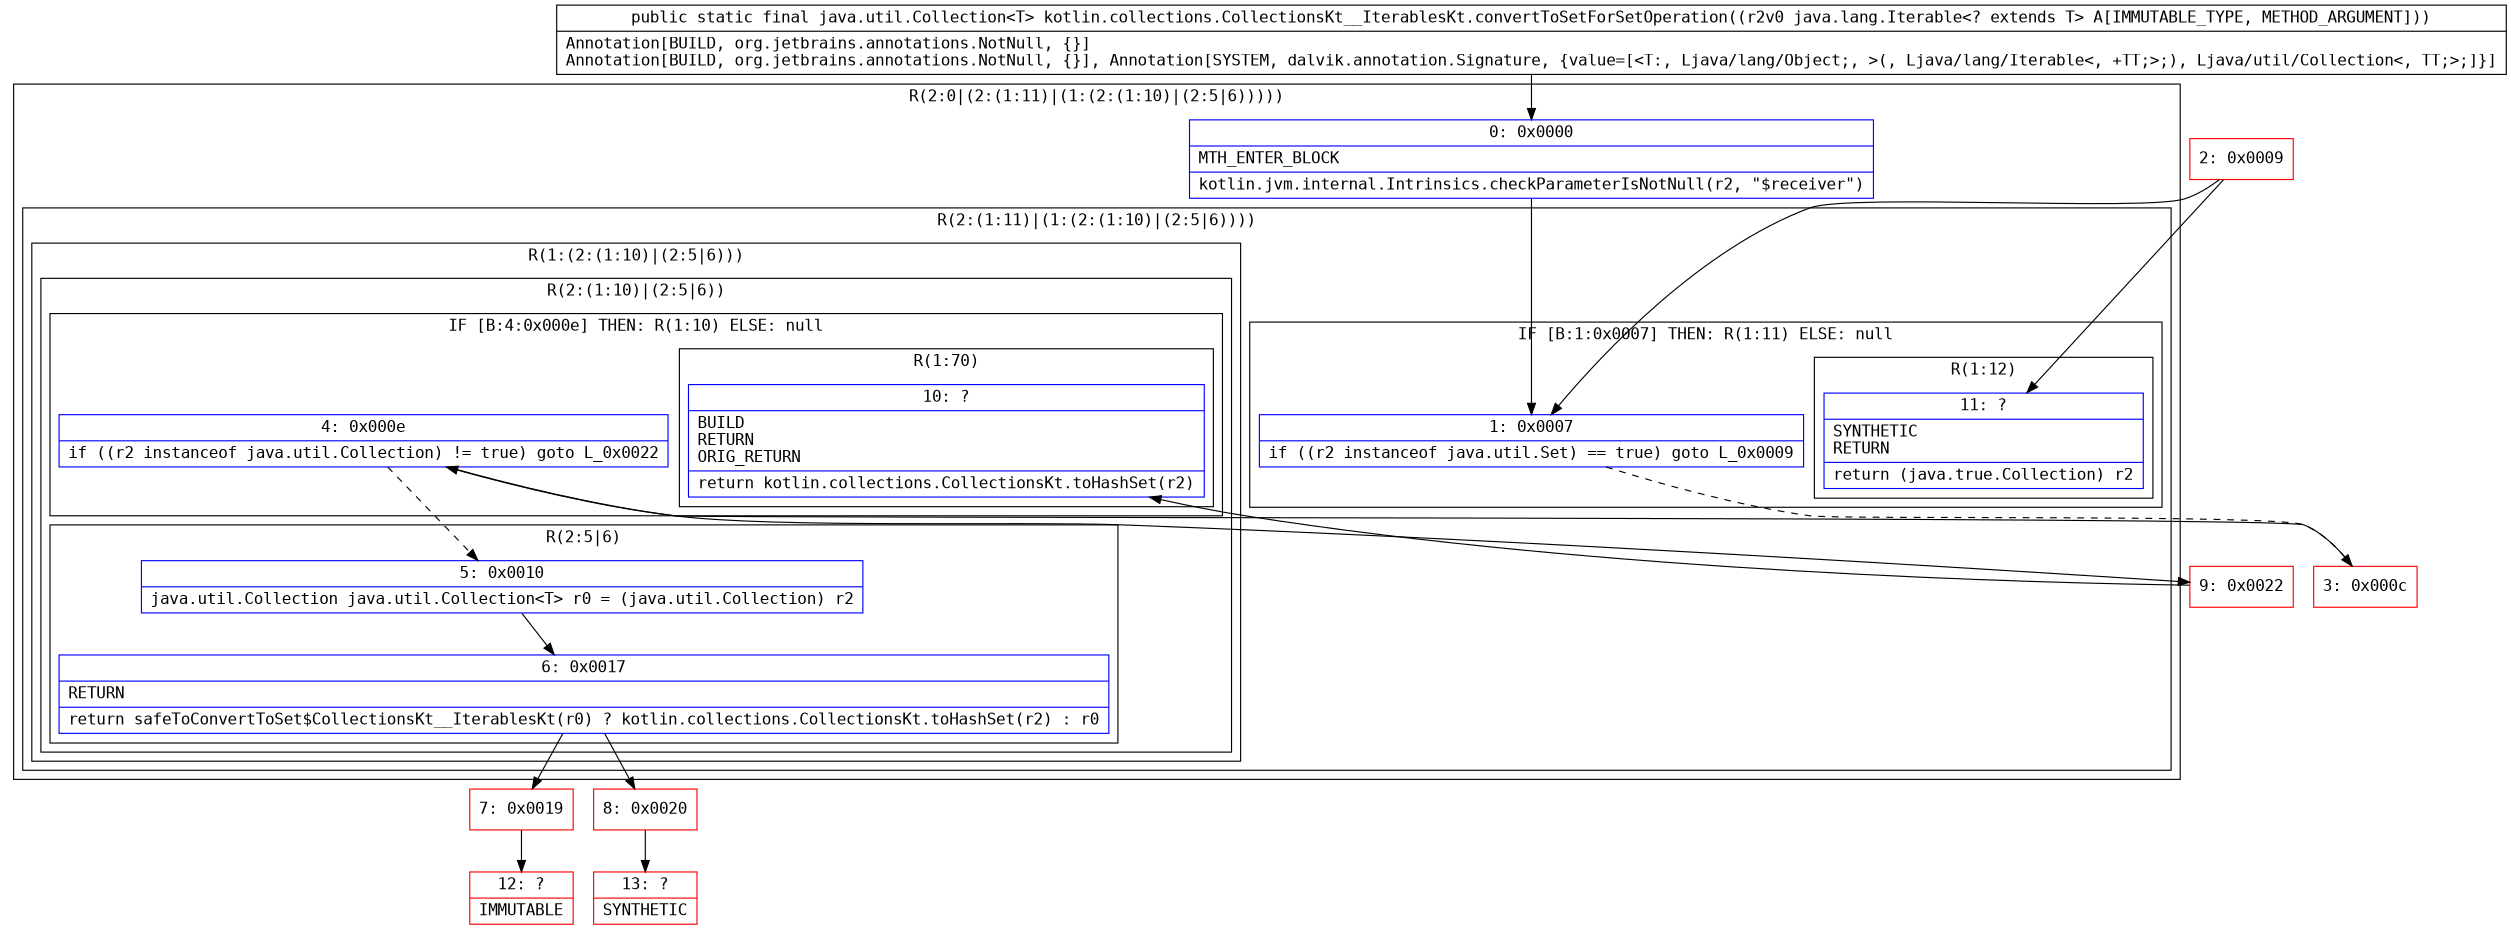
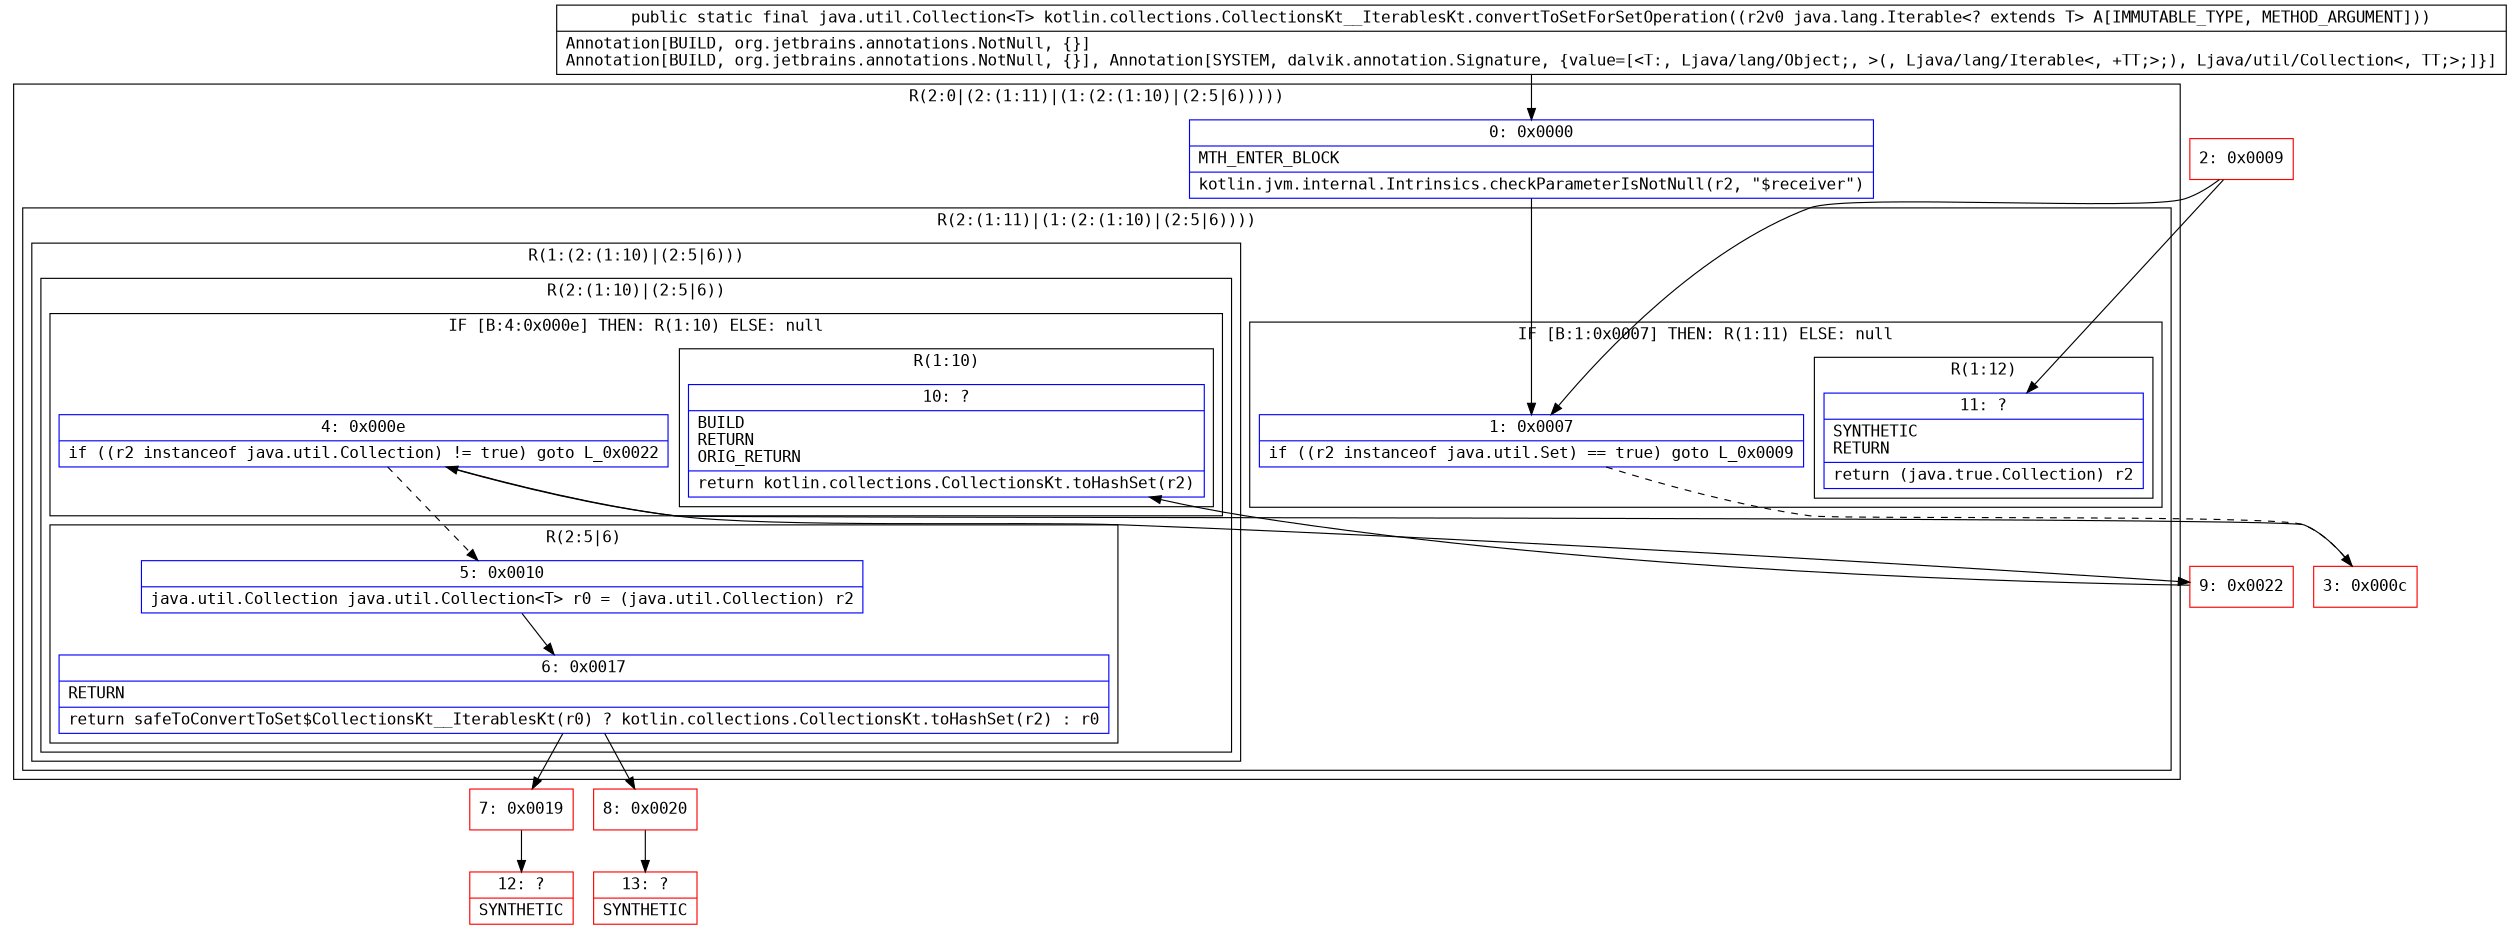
(946, 362) -> (946, 362)
(521, 911) -> (521, 911)
